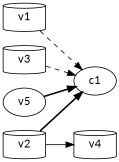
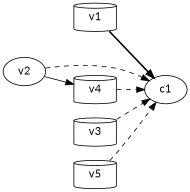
(58, 48) -> (129, 52)
none -> (127, 90)
(56, 93) -> (131, 135)
(24, 102) -> (95, 175)
(58, 114) -> (94, 66)
(24, 145) -> (24, 72)
